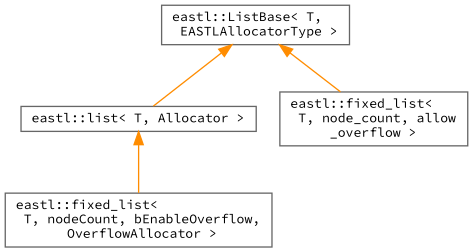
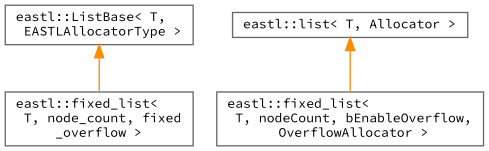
(187, 80) -> none
(374, 119) -> (99, 119)
